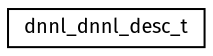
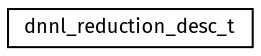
(106, 28) -> (130, 28)
